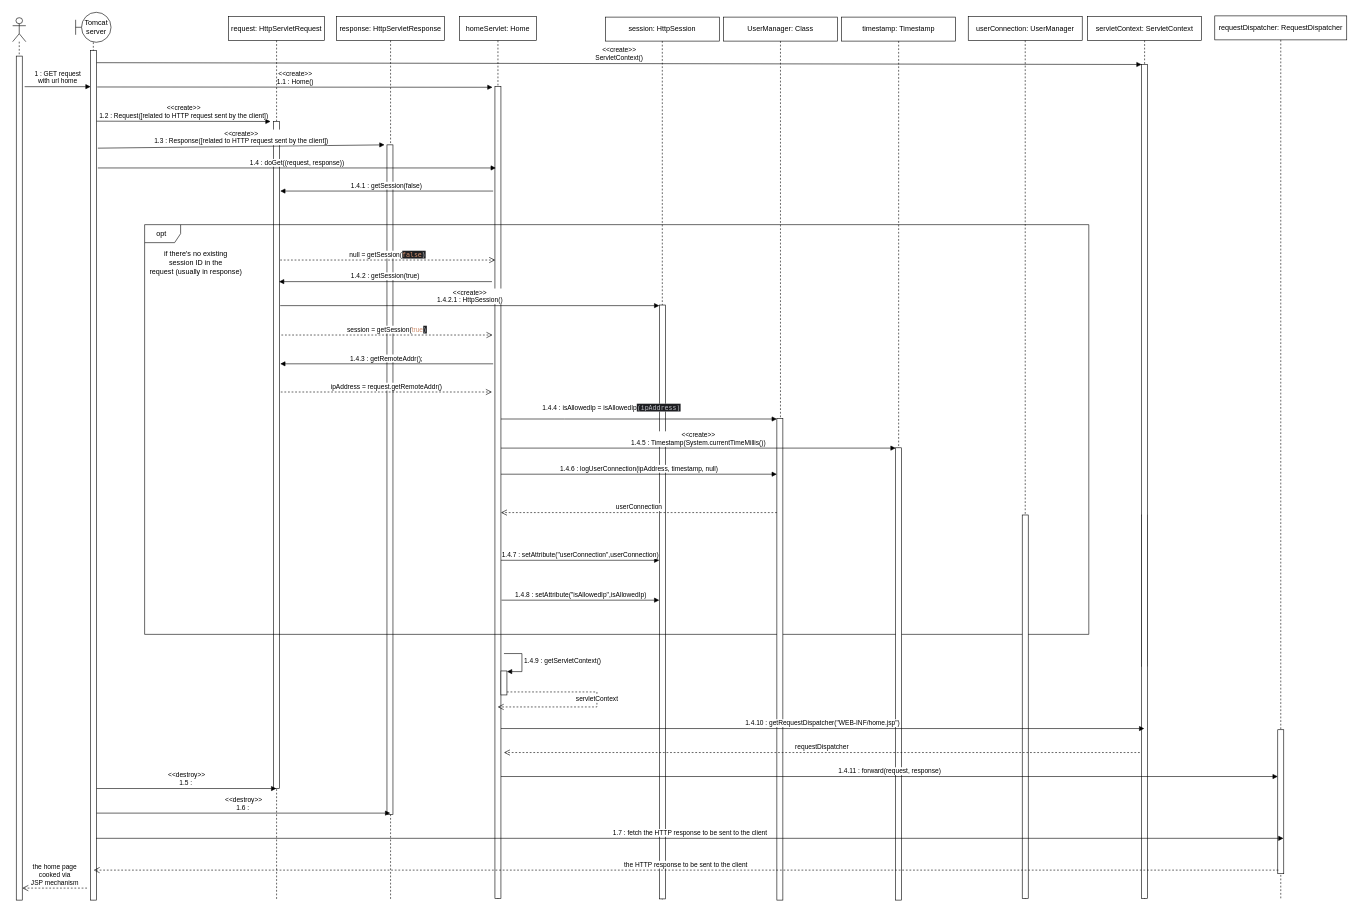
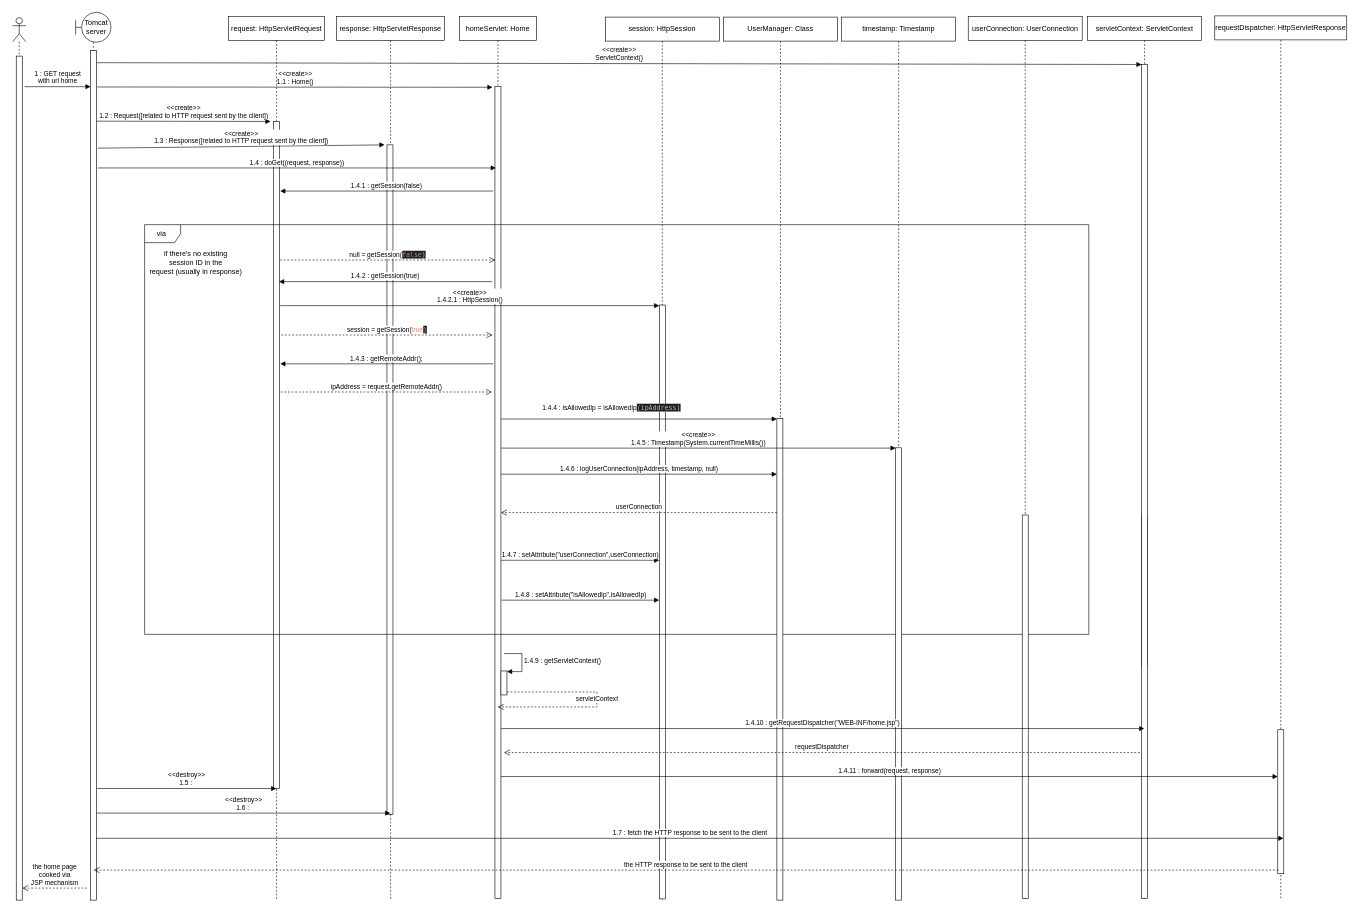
(1281, 28) -> (1281, 28)
(1025, 29) -> (1025, 29)
(162, 234) -> (162, 234)
